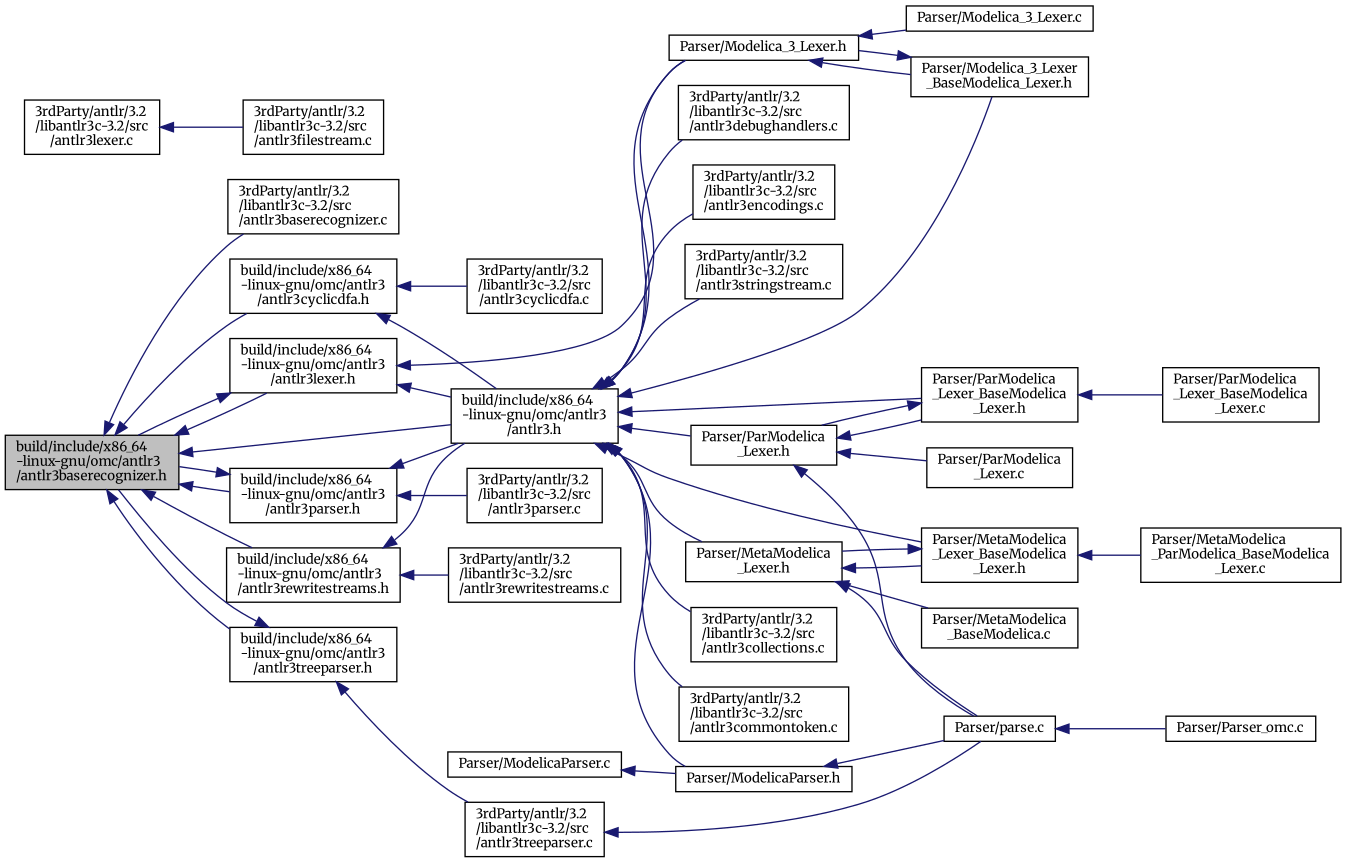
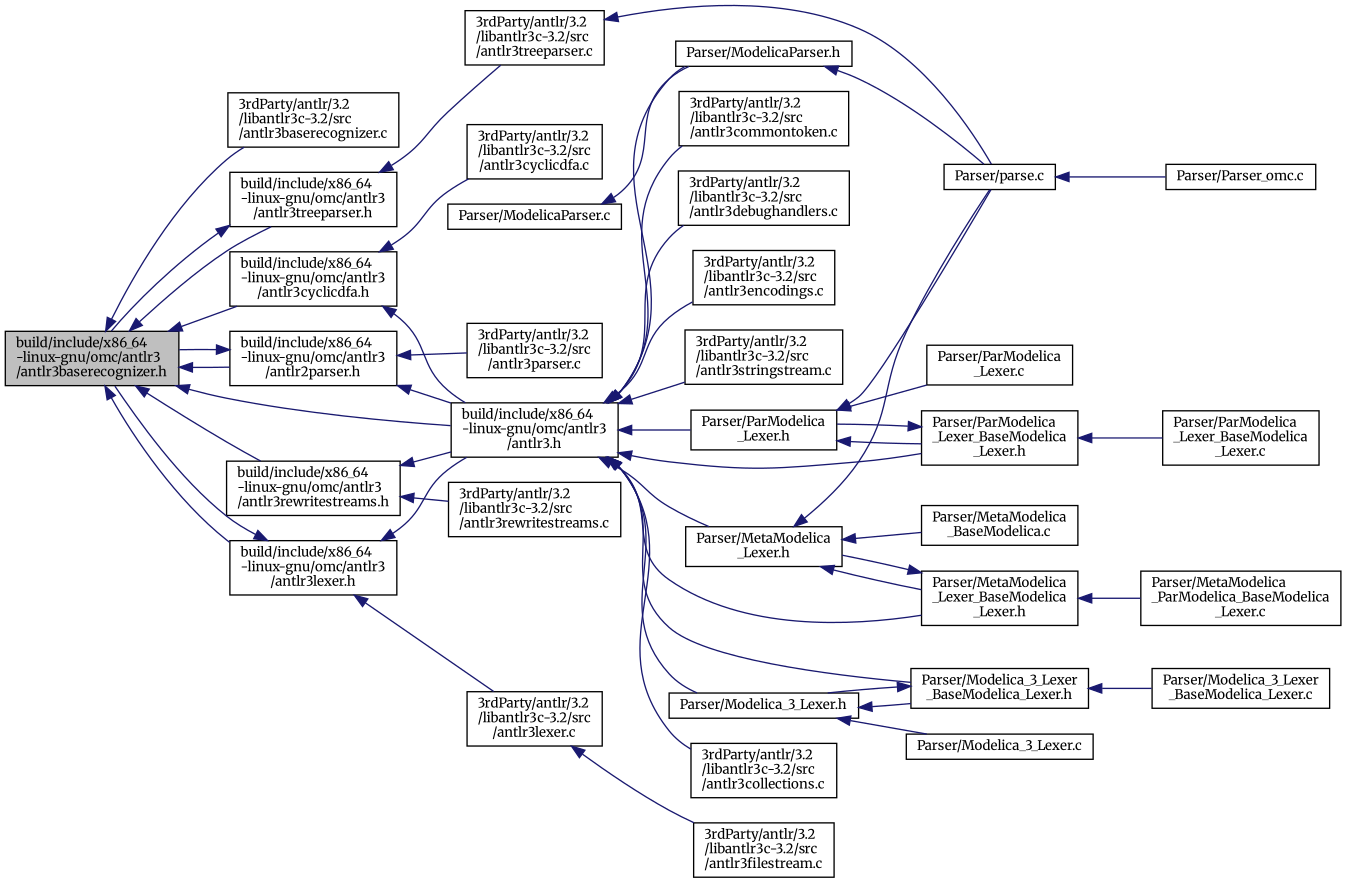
(636, 307) -> (430, 647)
(313, 496) -> (313, 358)
none -> (1241, 688)
